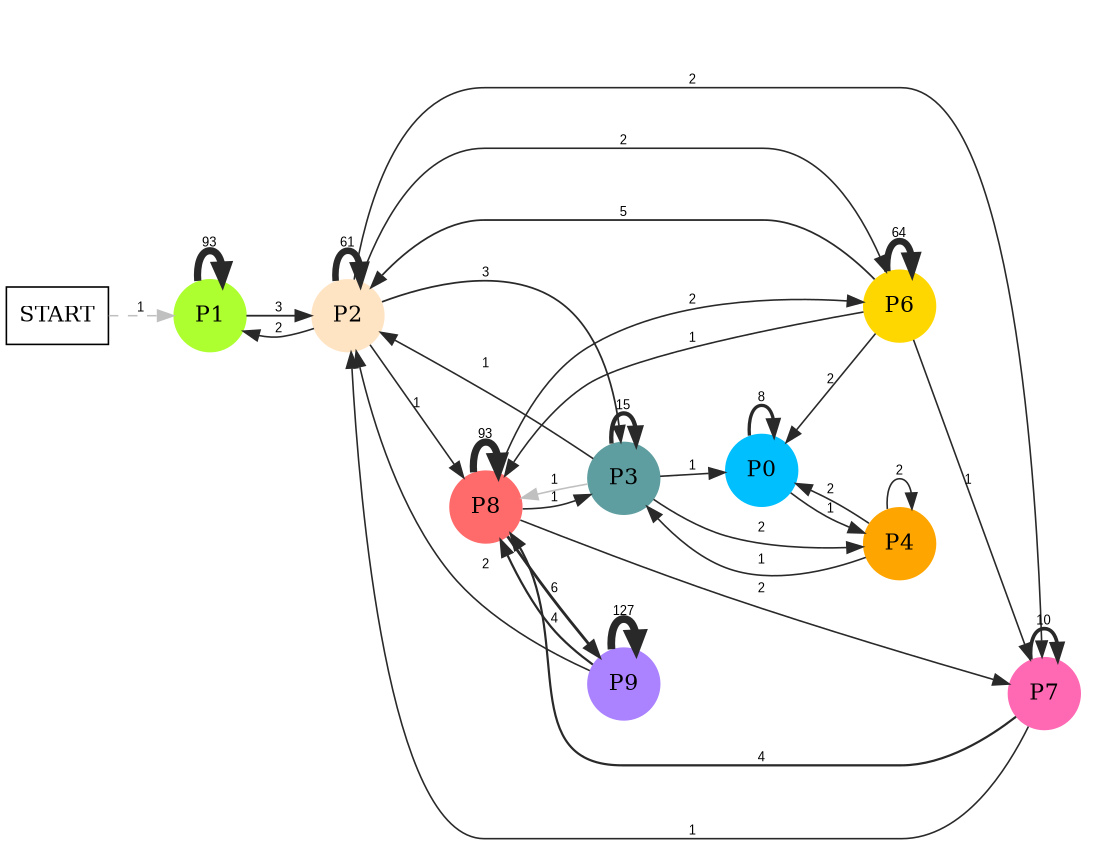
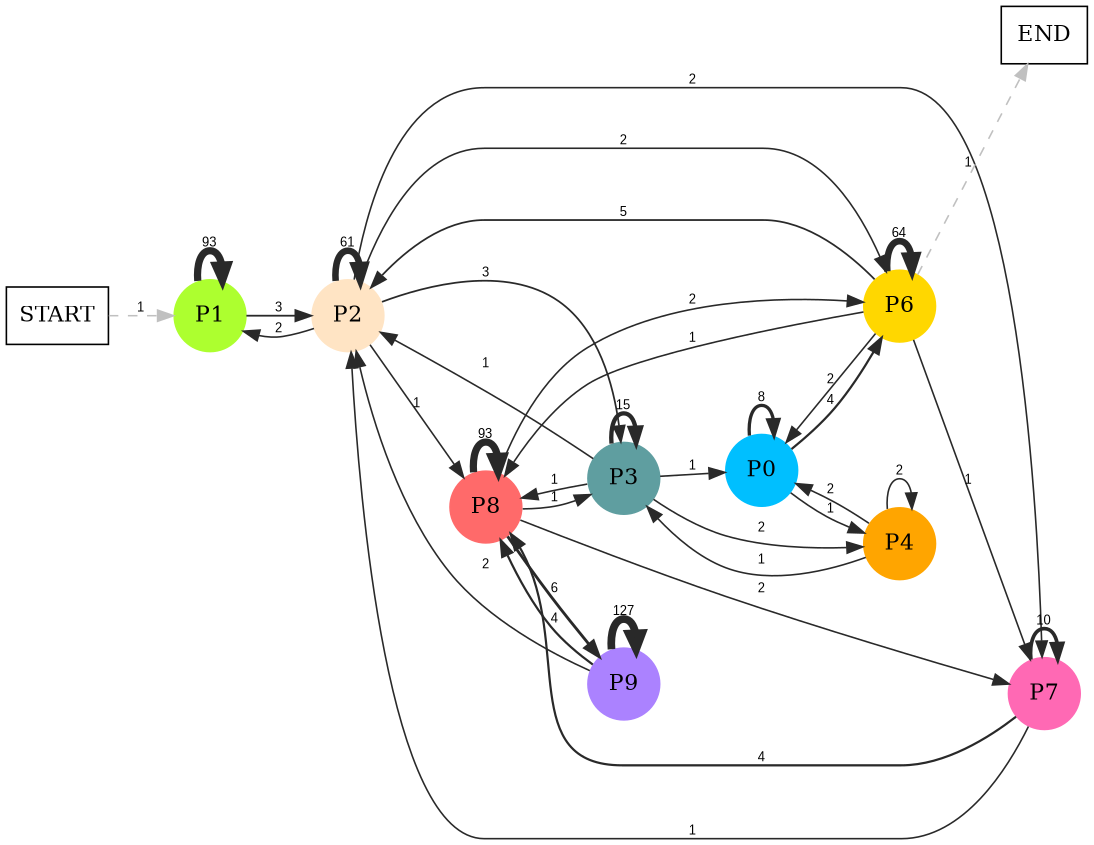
none -> (1044, 35)
none -> (838, 405)
(562, 489) -> (562, 489)
